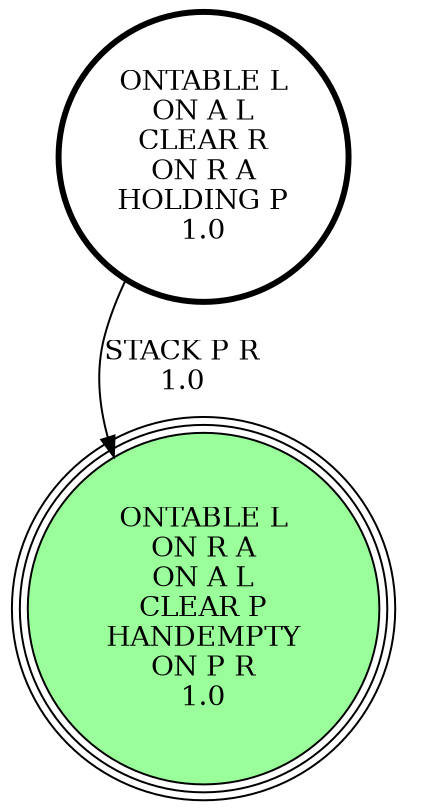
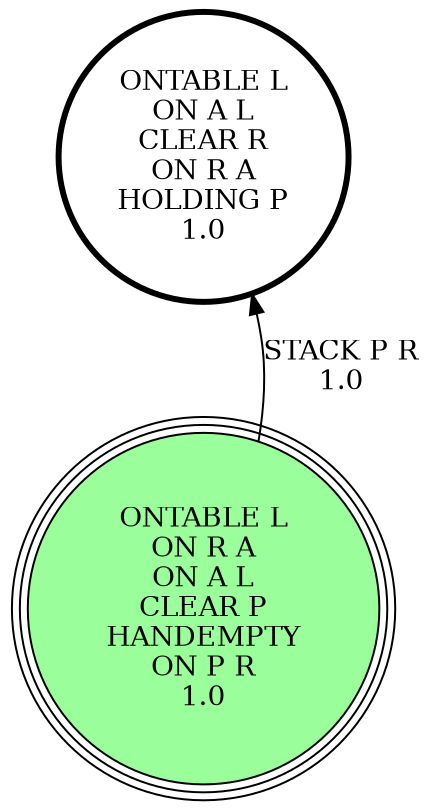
(101, 357) -> (264, 377)
